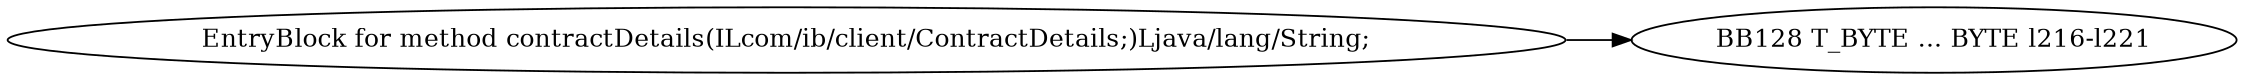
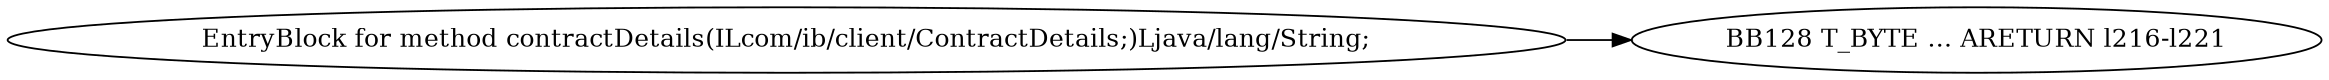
(1934, 40) -> (1977, 40)
